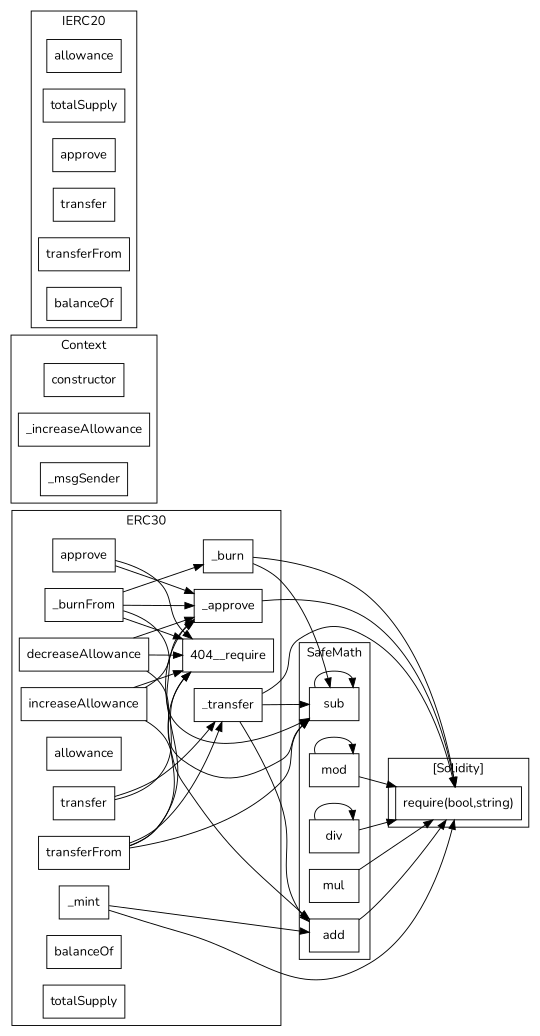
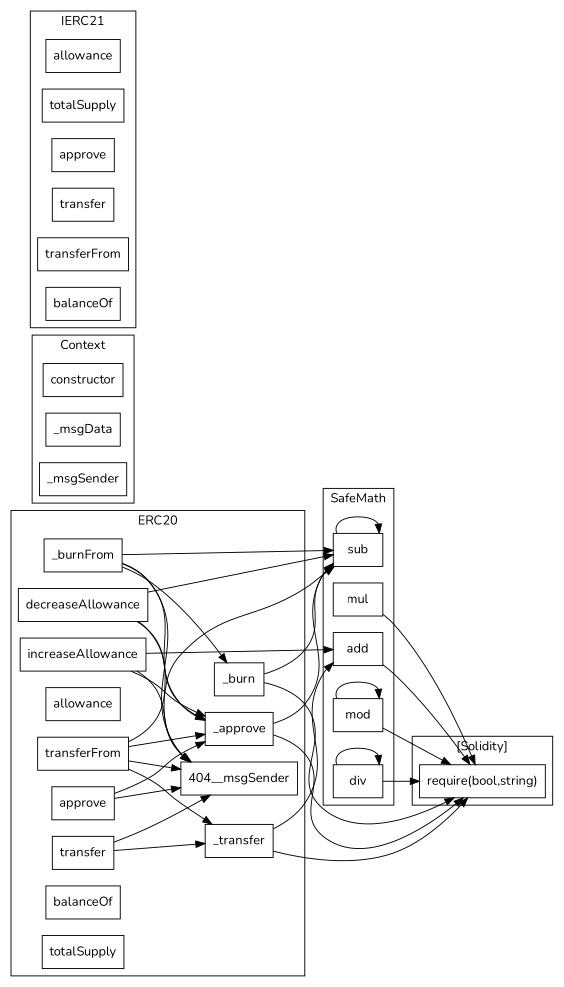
(84, 22) -> (83, 22)
(84, 430) -> (83, 430)
(146, 521) -> (158, 521)
(228, 655) -> (239, 779)
(287, 705) -> (317, 643)
(84, 902) -> none
